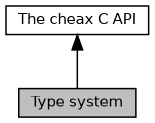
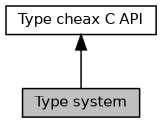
(77, 20) -> (81, 20)
